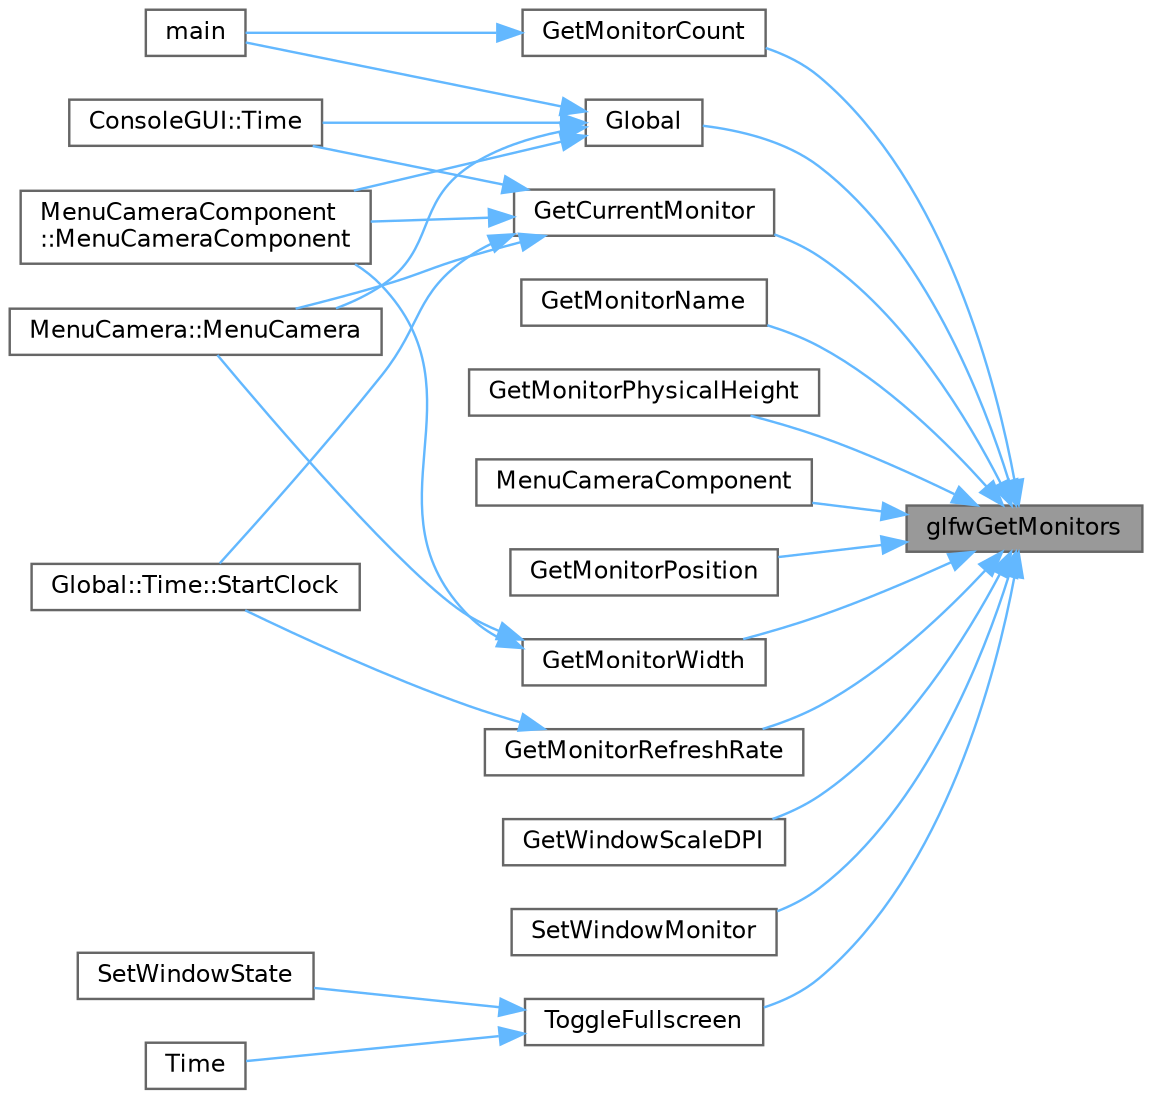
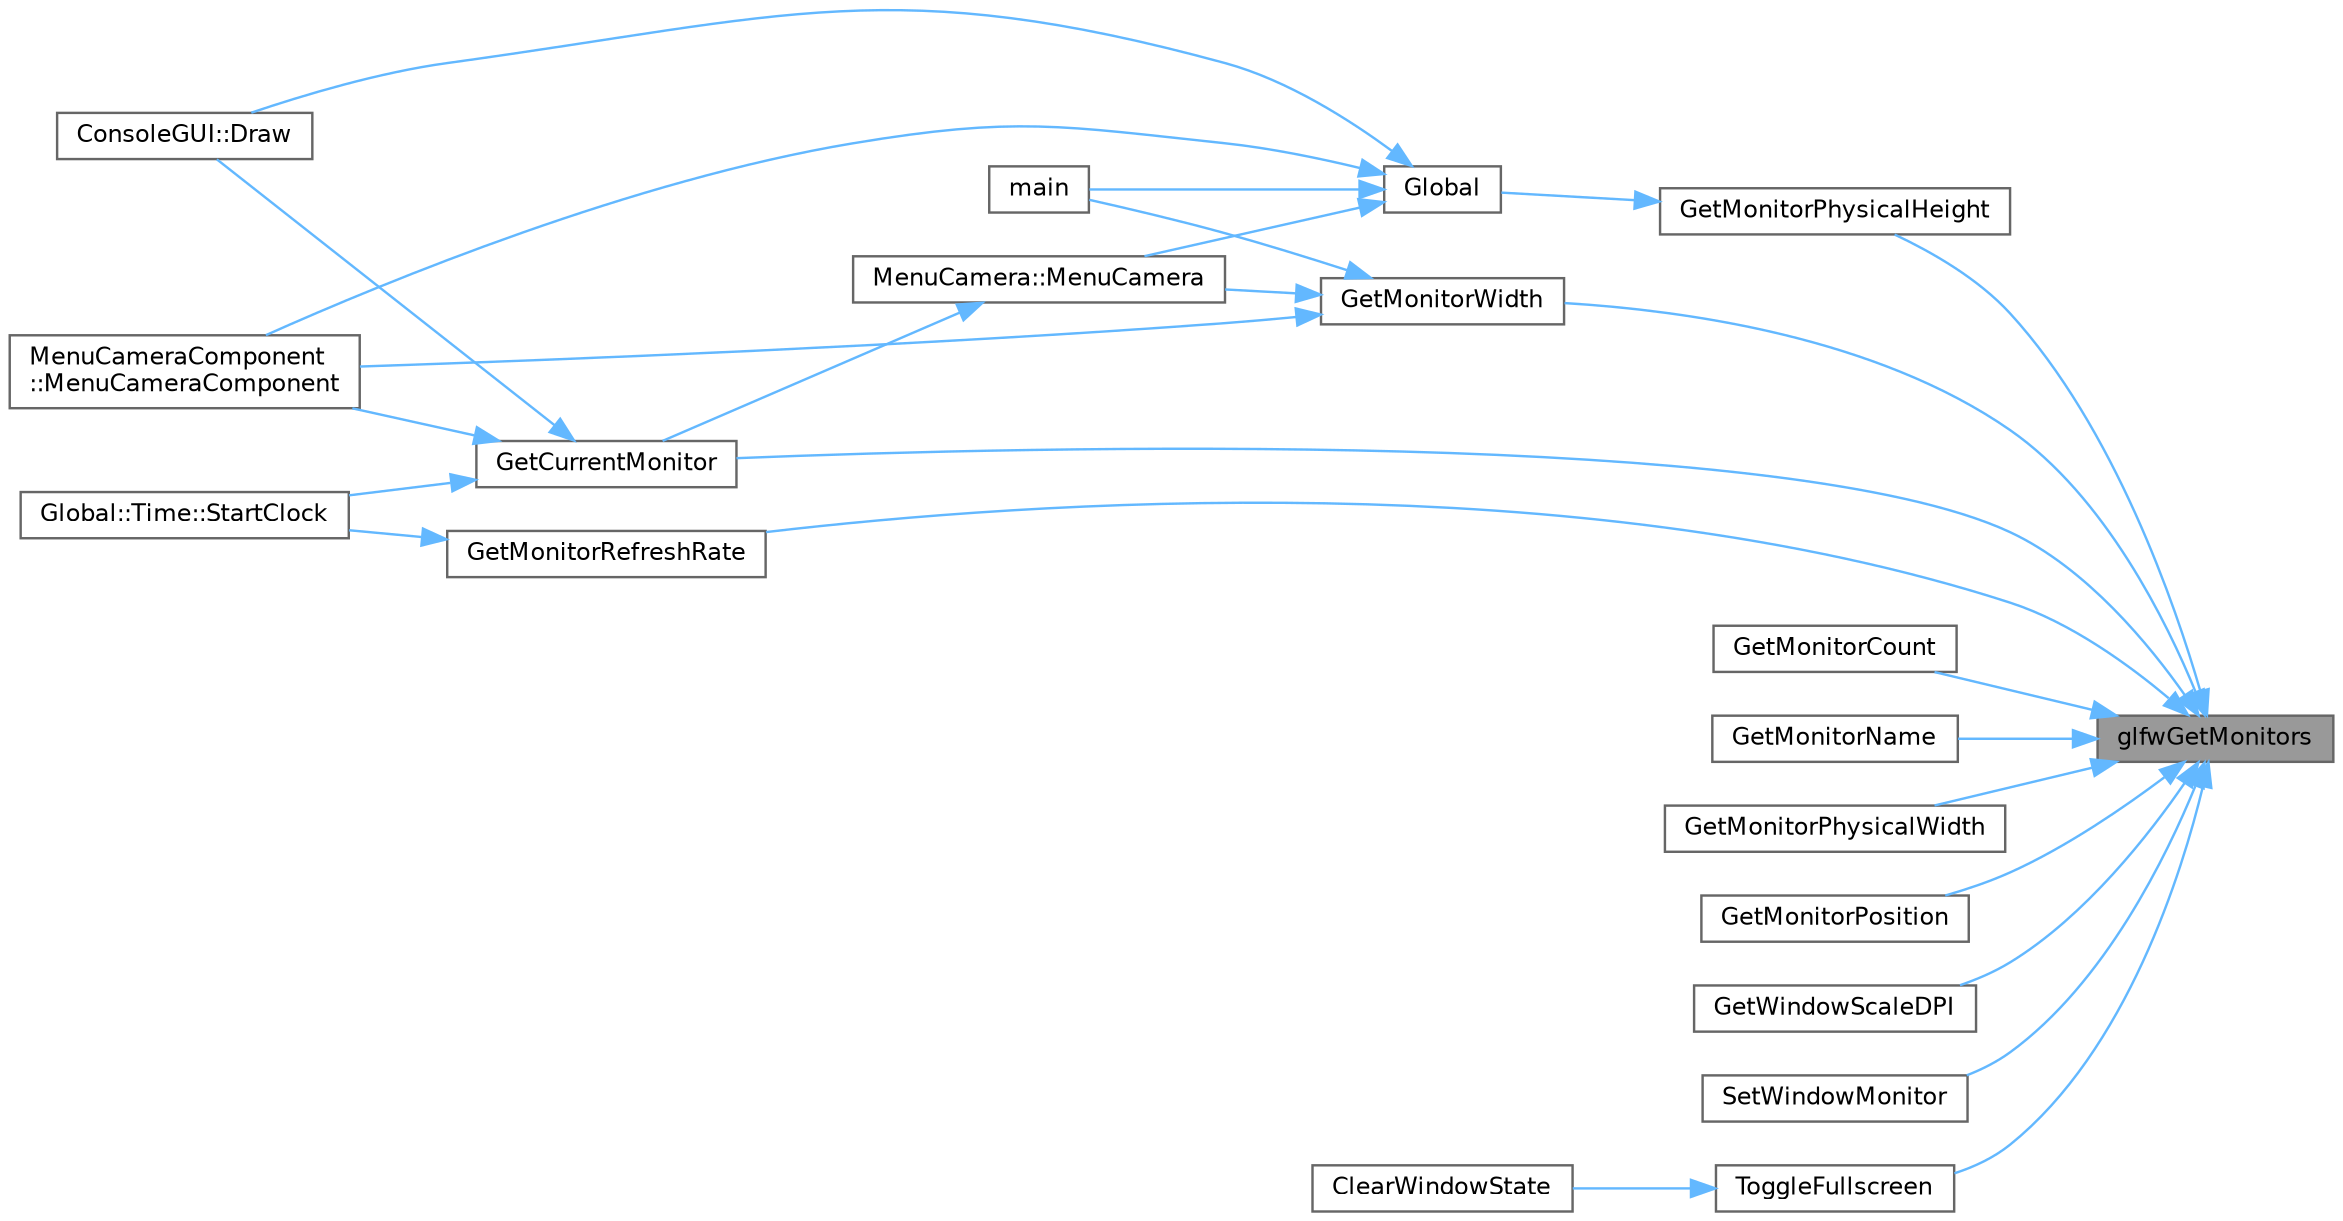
(371, 33) -> (1200, 226)
(196, 123) -> (185, 136)
(903, 257) -> (1568, 196)
(420, 273) -> (811, 377)
(644, 482) -> (1835, 829)
(196, 976) -> none
(196, 1066) -> (1443, 1188)
